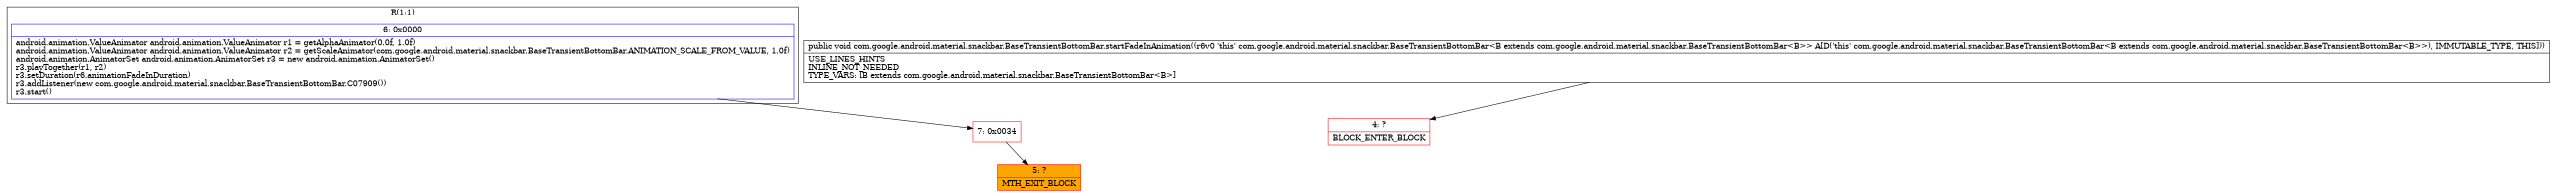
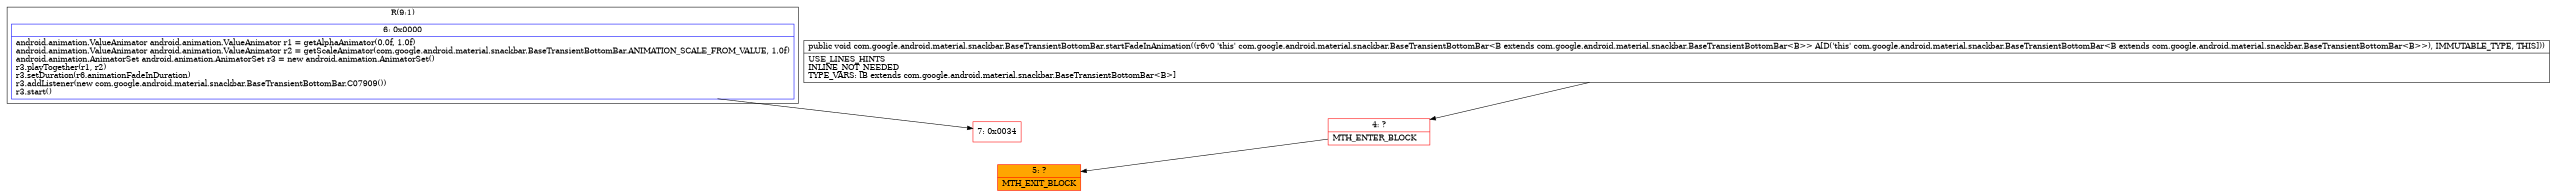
(403, 13) -> (403, 13)
(1379, 138) -> (1375, 138)
(1015, 151) -> (1207, 155)
